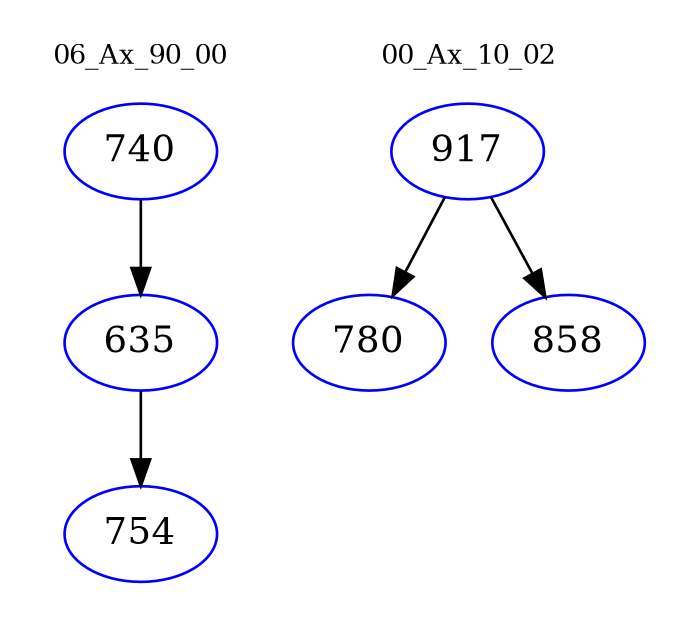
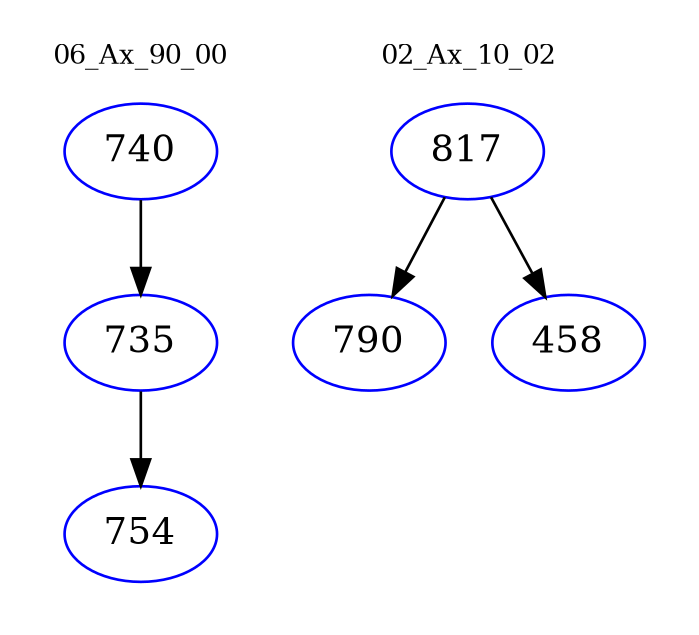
(469, 57) -> (469, 57)
(468, 151) -> (468, 151)
(141, 343) -> (141, 343)
(369, 343) -> (369, 343)
(569, 343) -> (569, 343)
